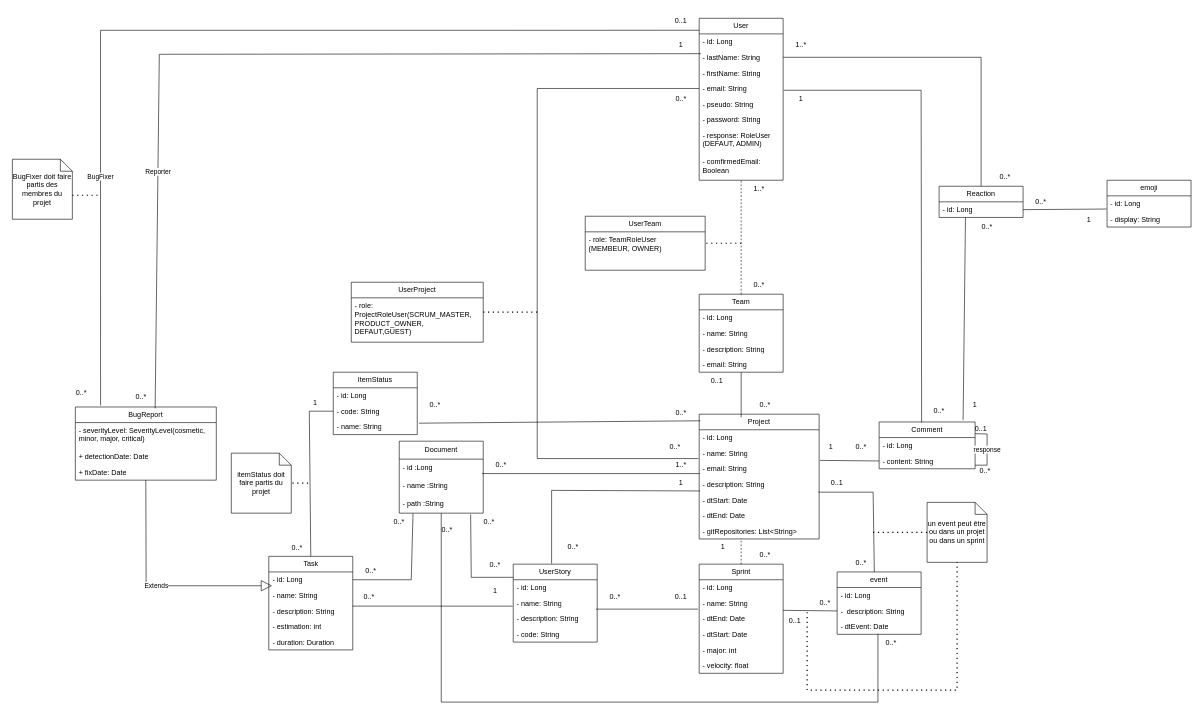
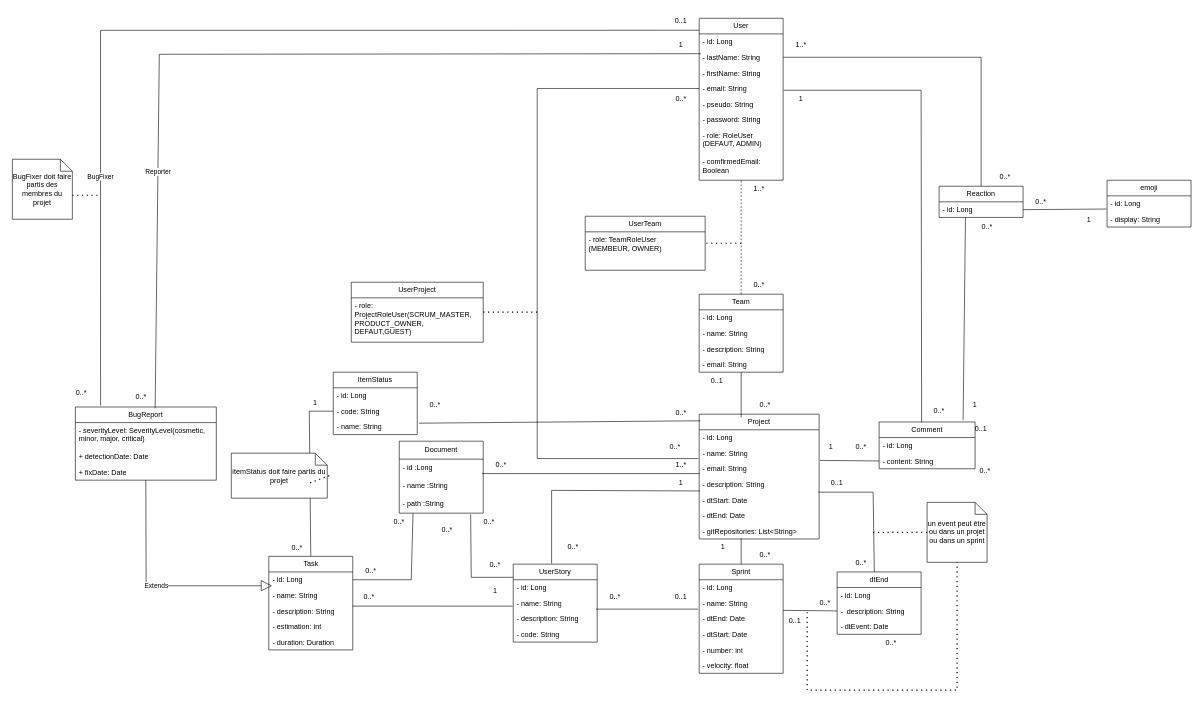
(739, 140) -> (731, 140)
(987, 451) -> none
(261, 483) -> (279, 476)
(741, 551) -> (741, 551)
(879, 580) -> (879, 580)
(723, 651) -> (725, 651)
(600, 702) -> none
